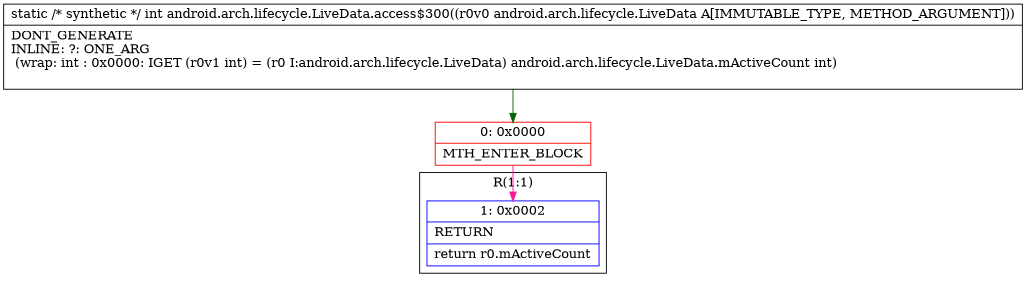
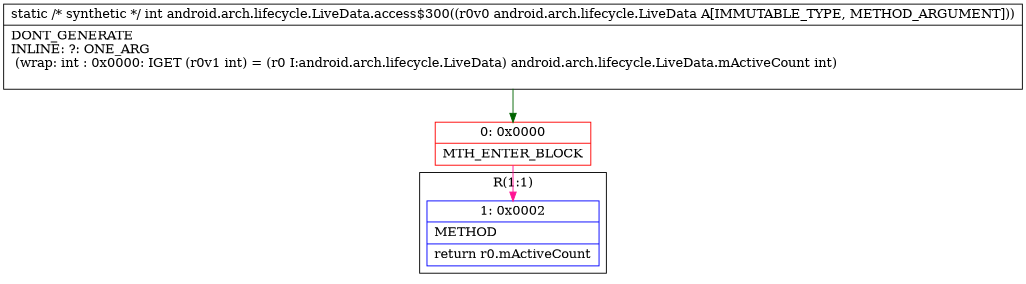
(464, 232) -> (466, 232)
